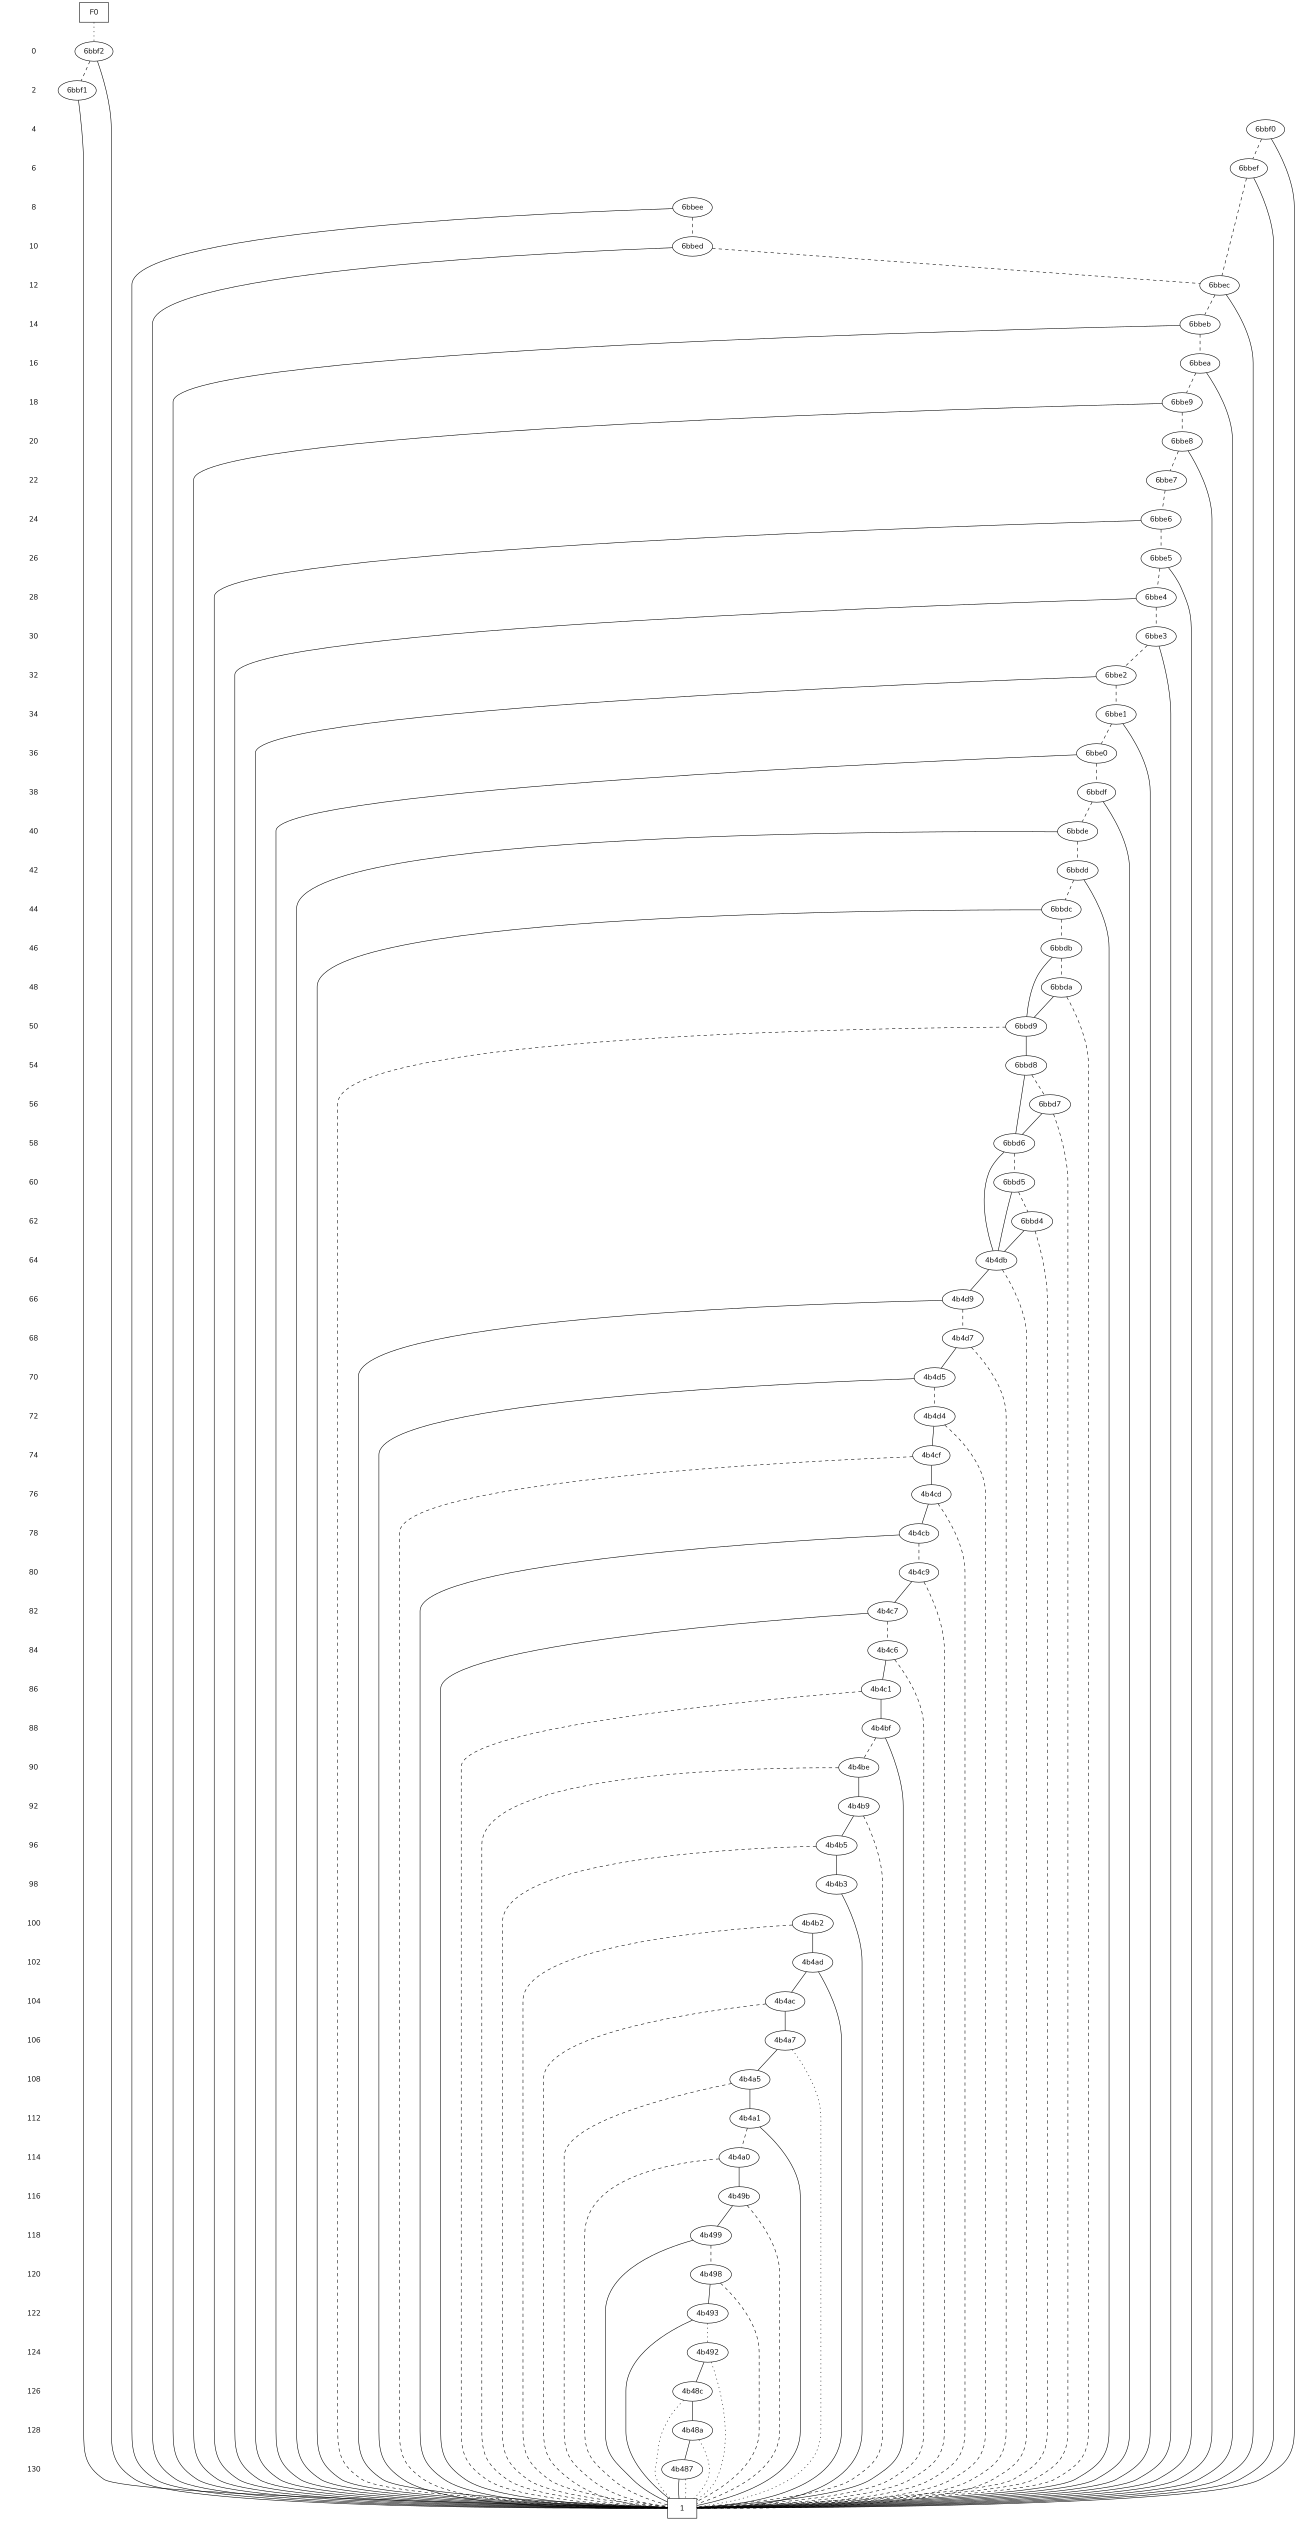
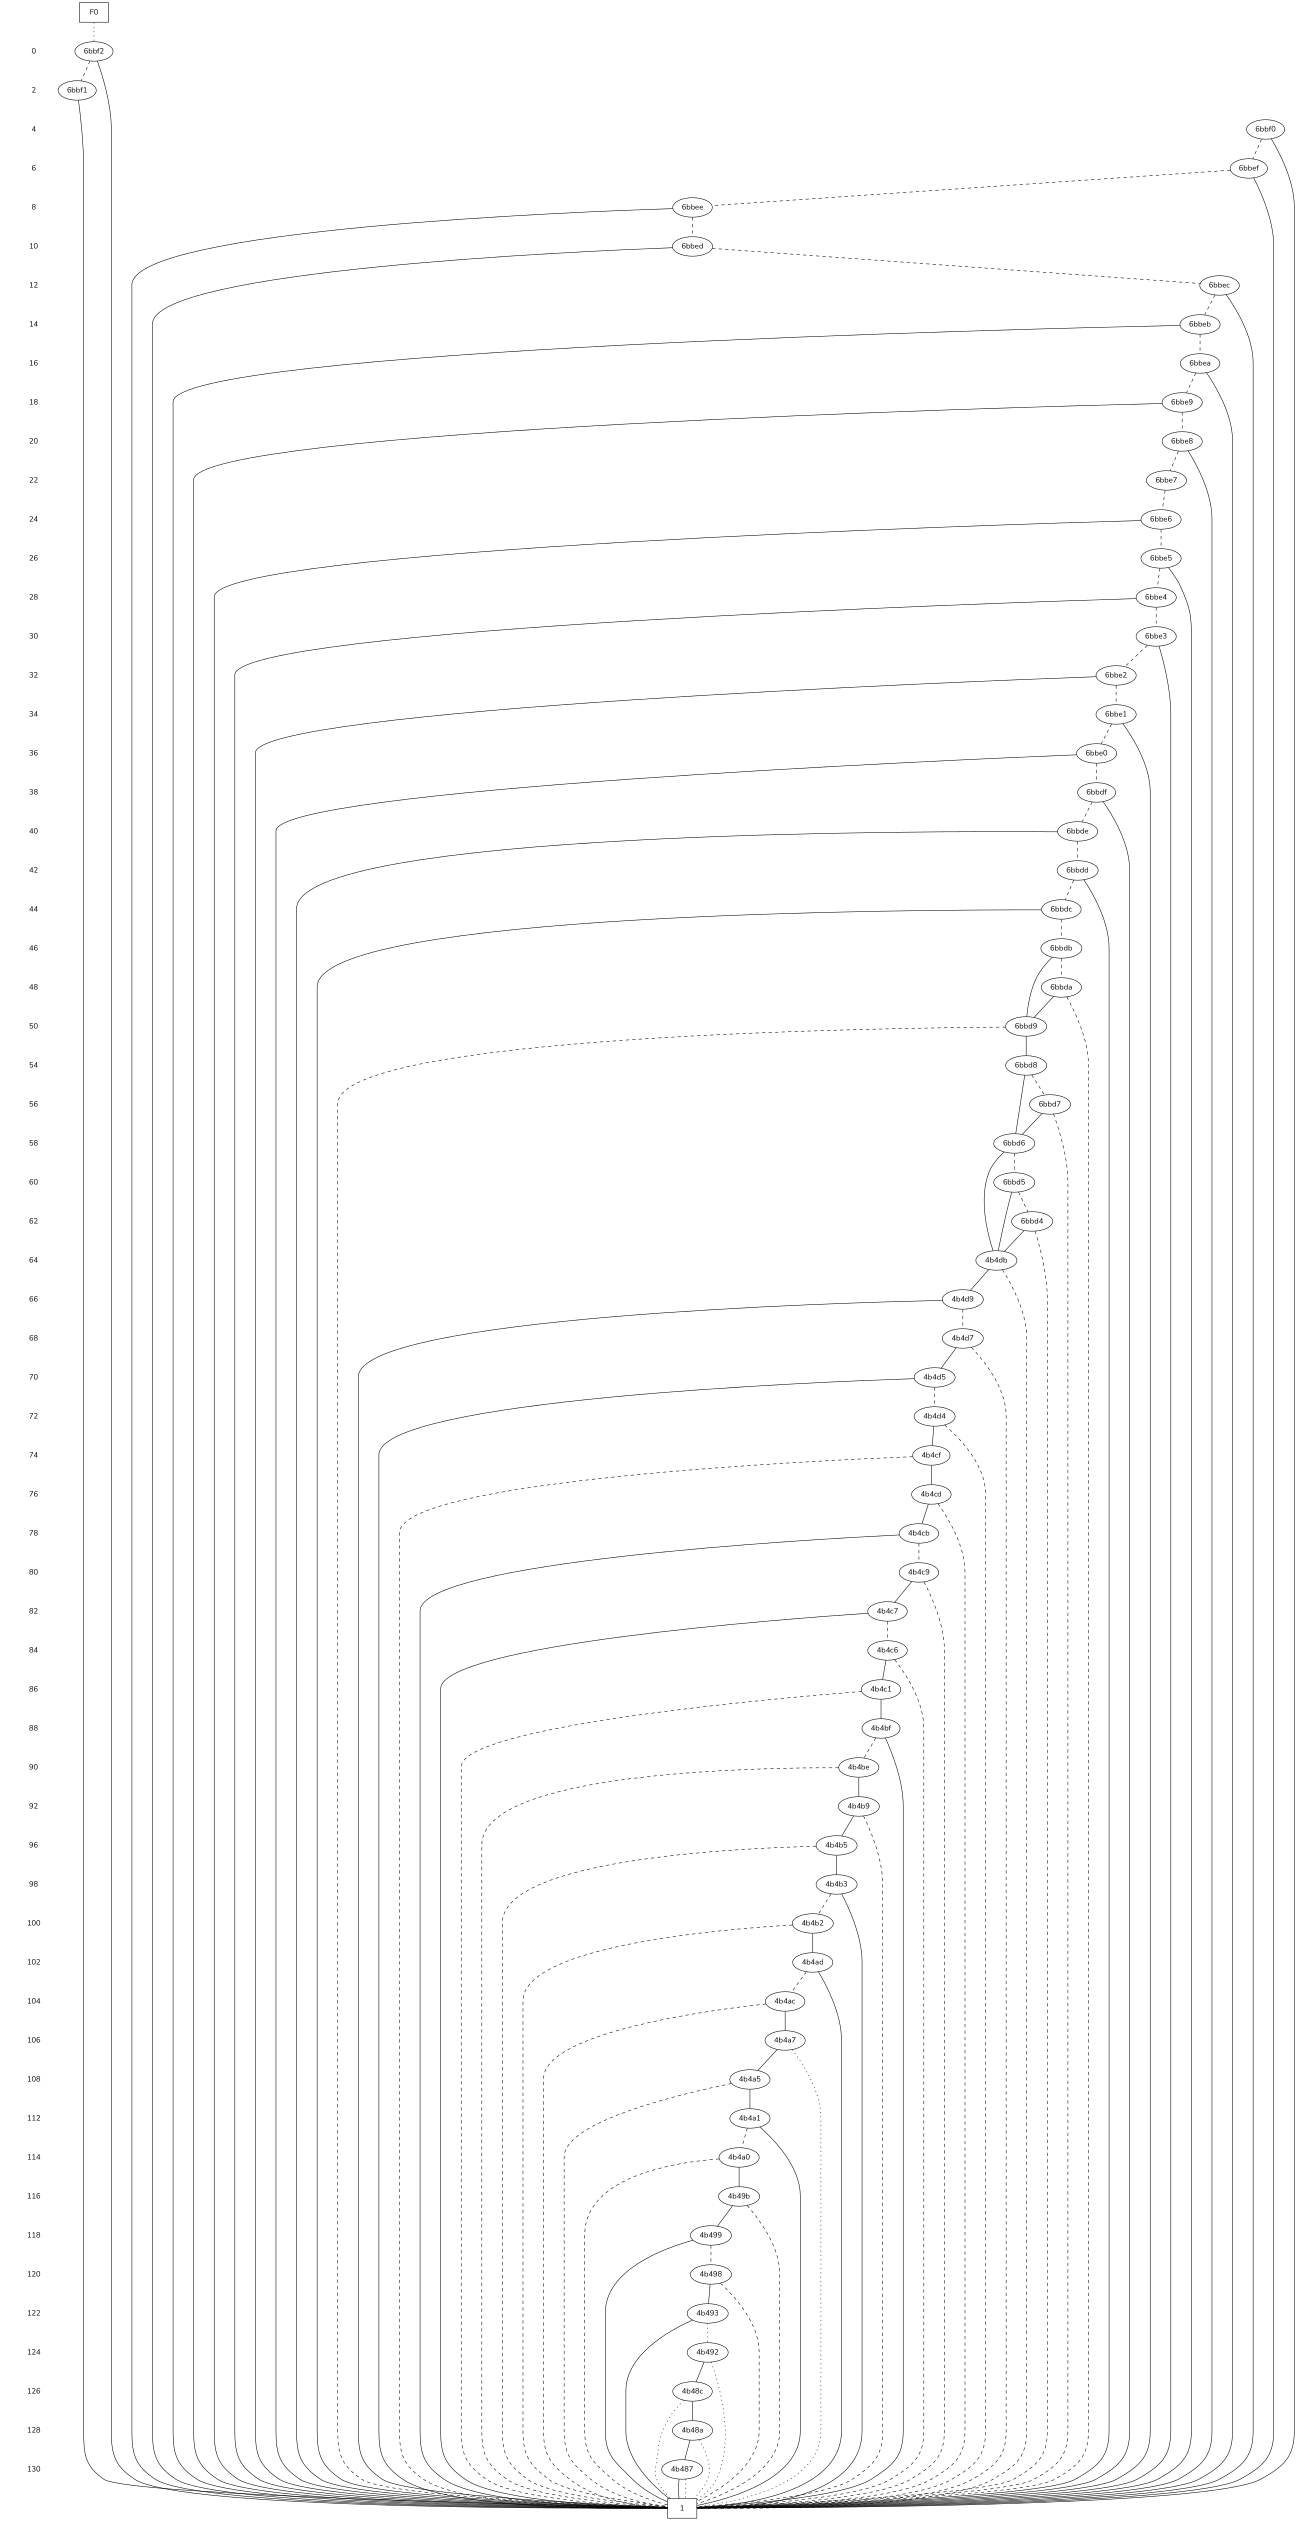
(1234, 227) -> (971, 188)
none -> (825, 1904)
(799, 1982) -> (799, 1982)
